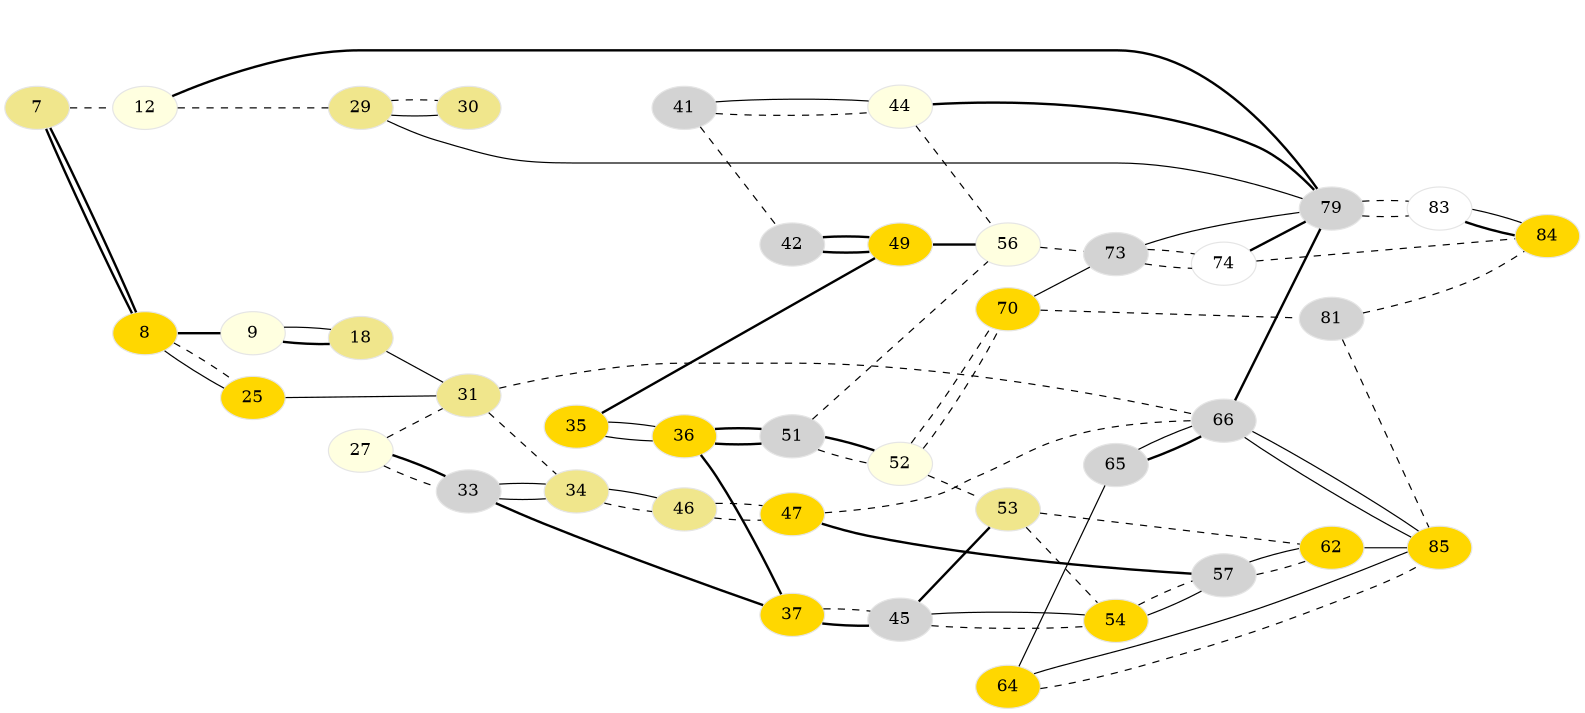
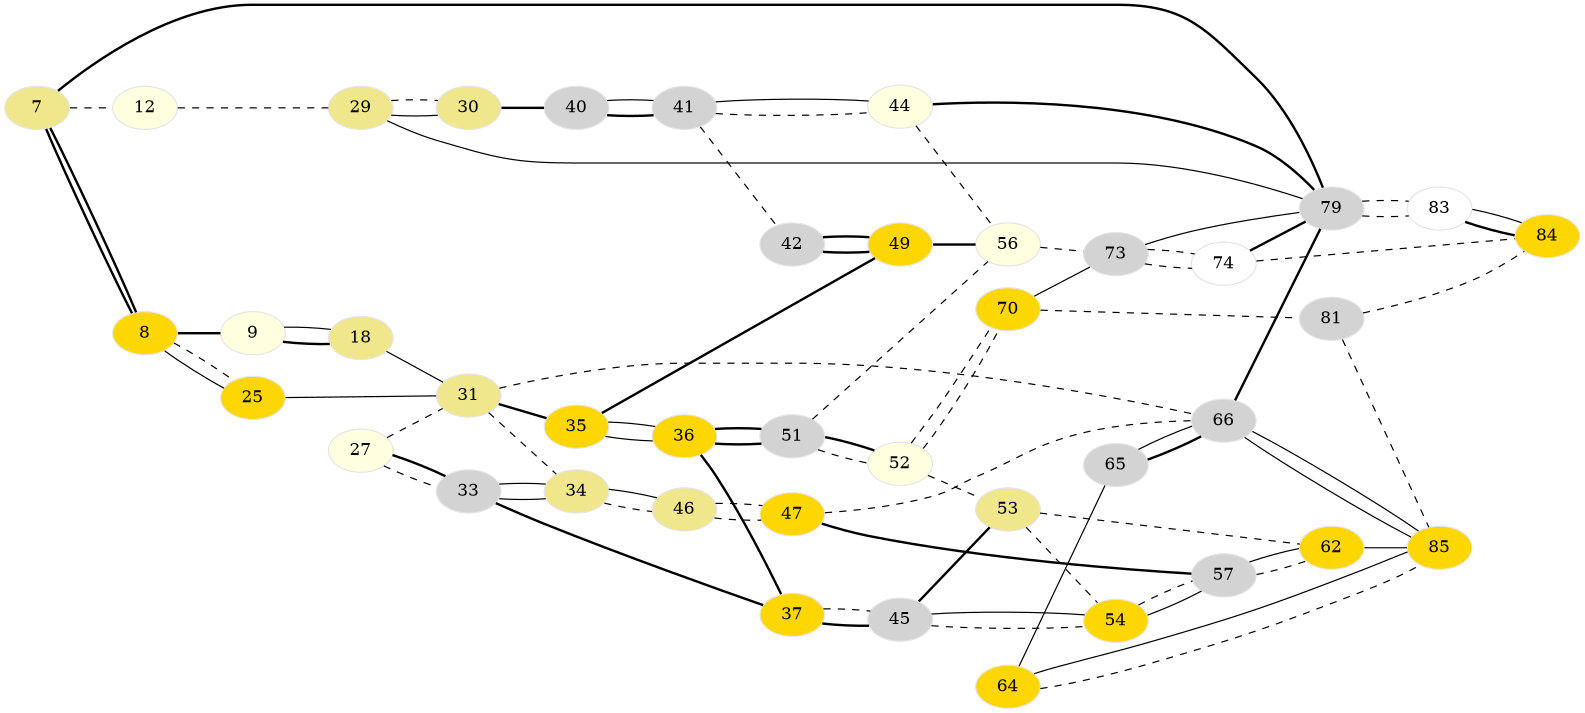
(767, 50) -> (723, 5)
none -> (577, 108)
none -> (523, 411)
